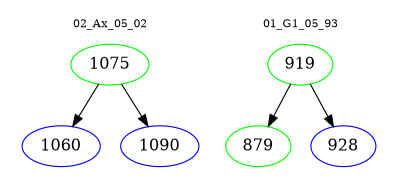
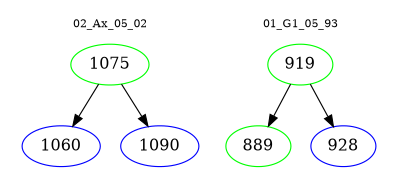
(258, 146) -> (258, 146)
